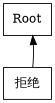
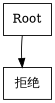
(33, 56) -> (22, 47)
